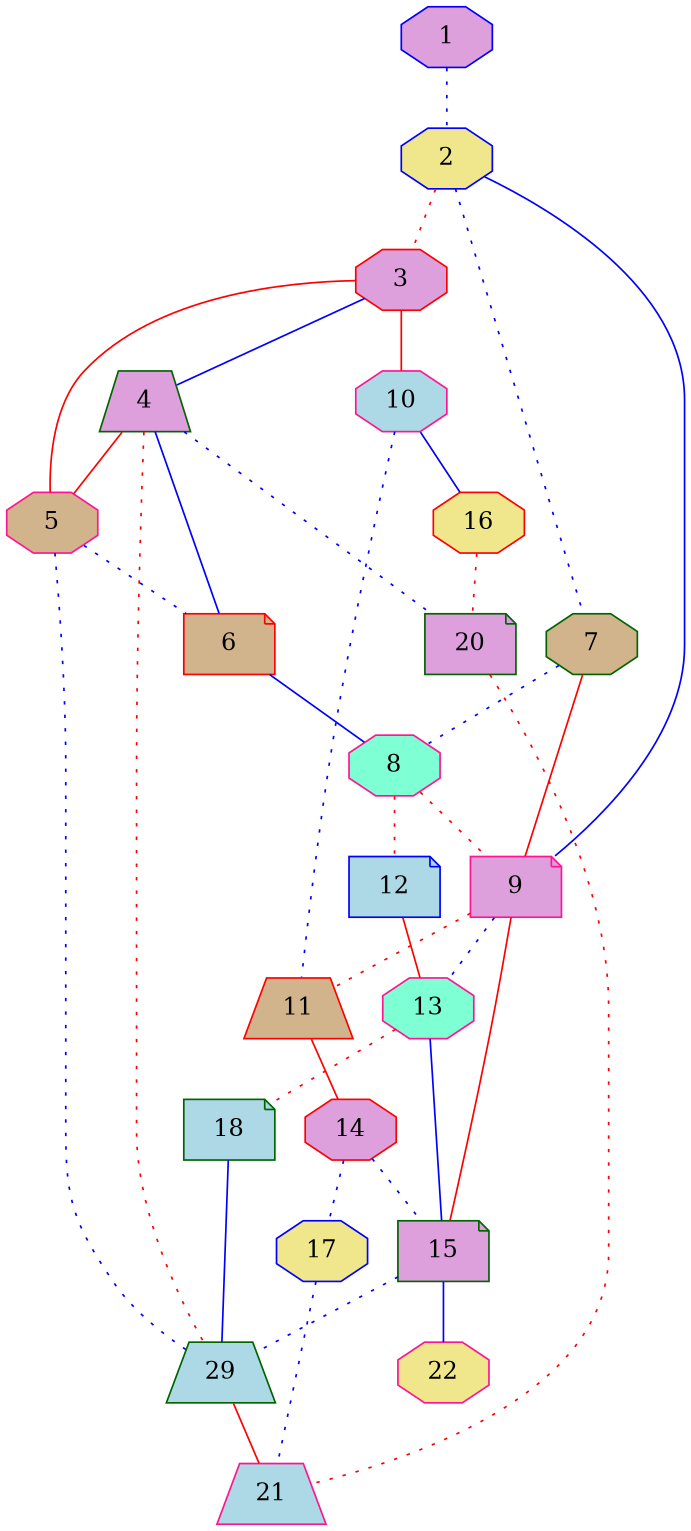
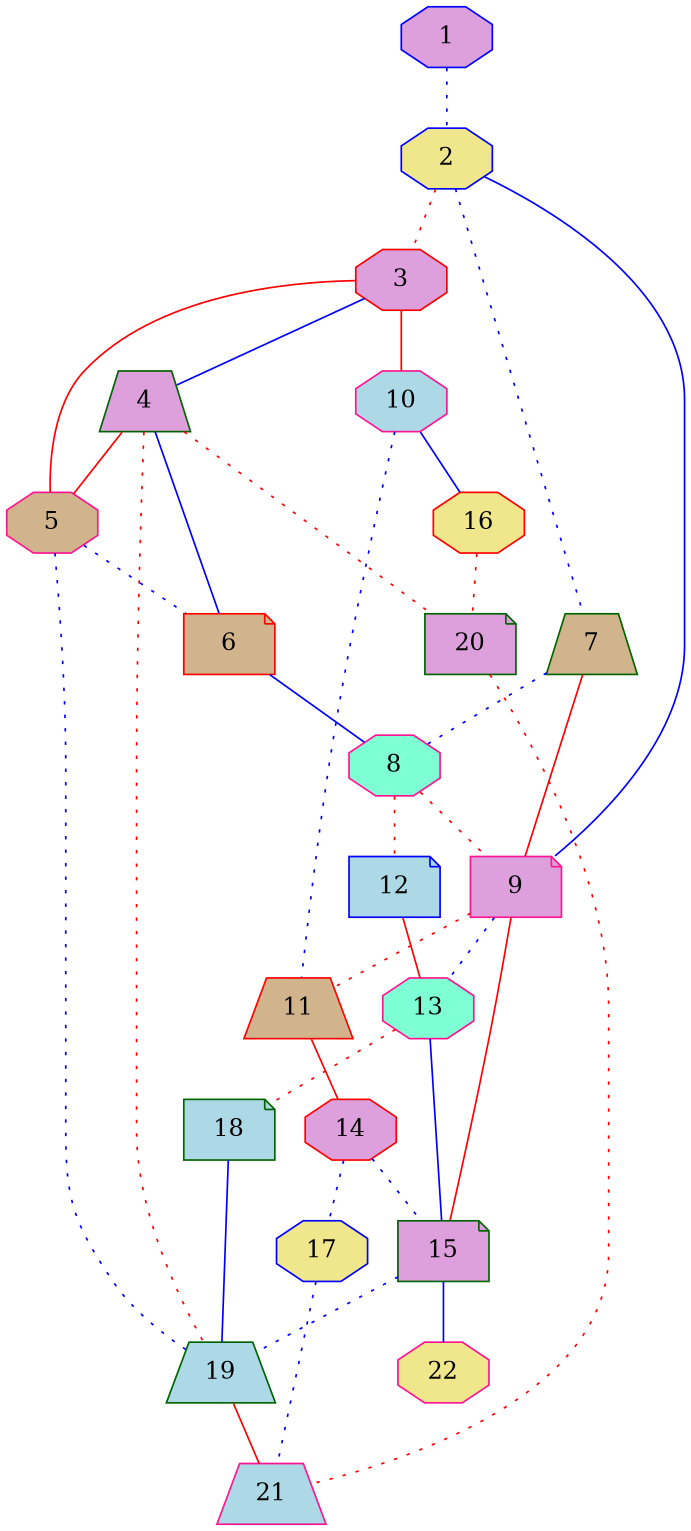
(308, 523) -> (308, 523)
(592, 644) -> (592, 644)
(221, 1372) -> (221, 1372)
